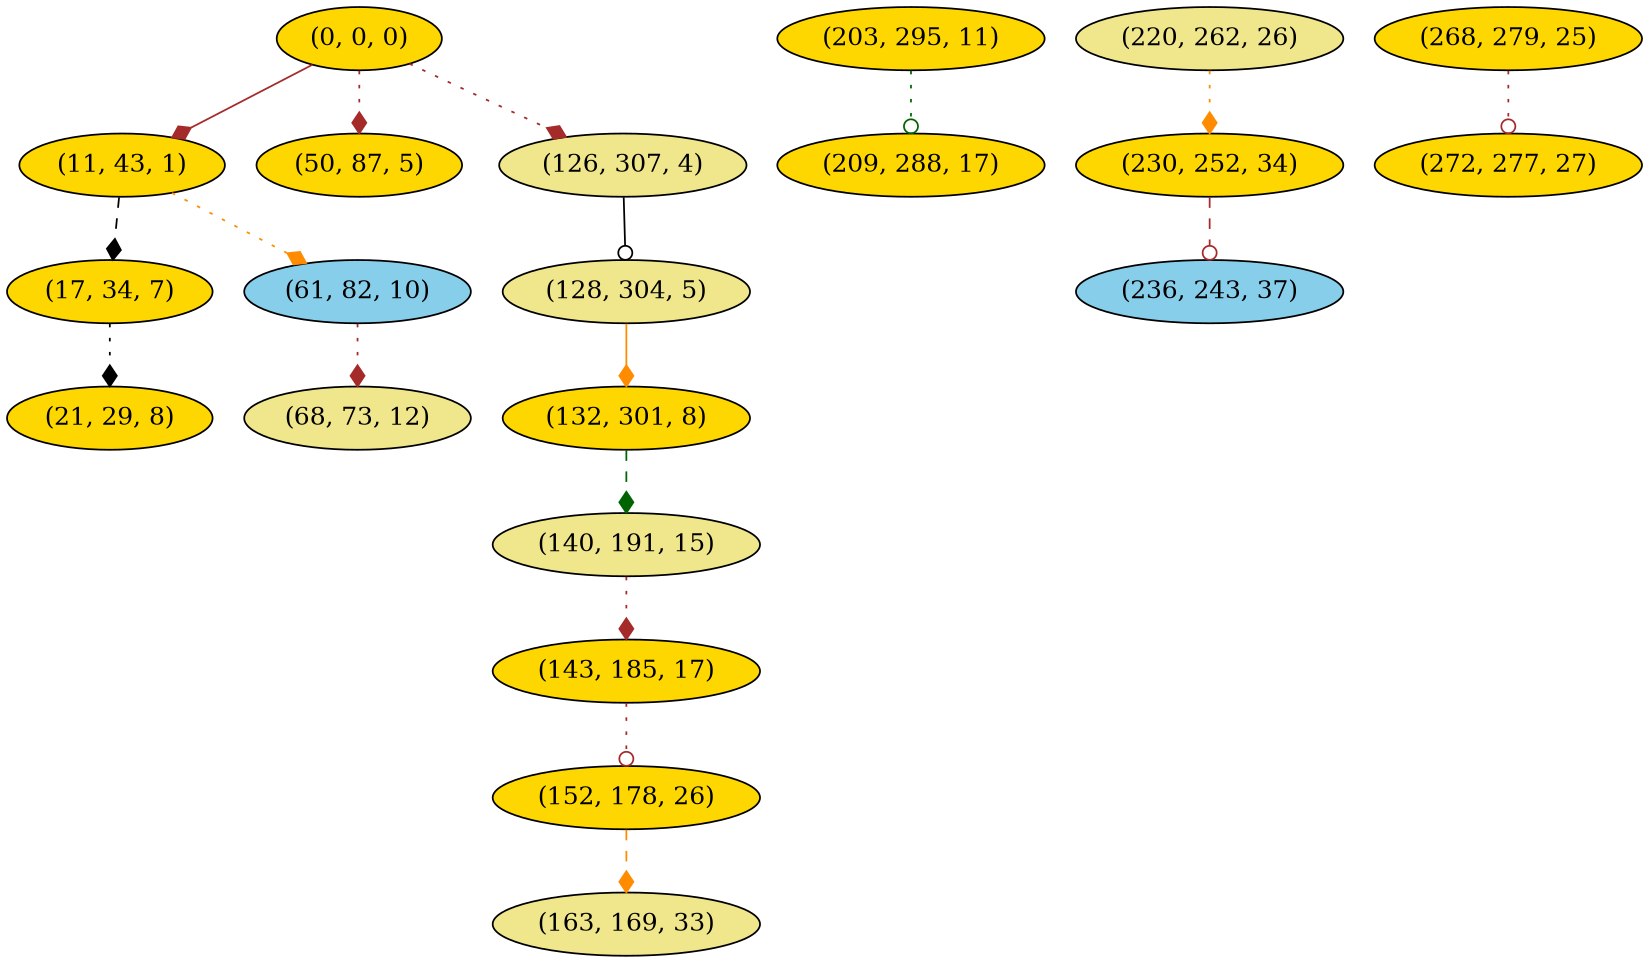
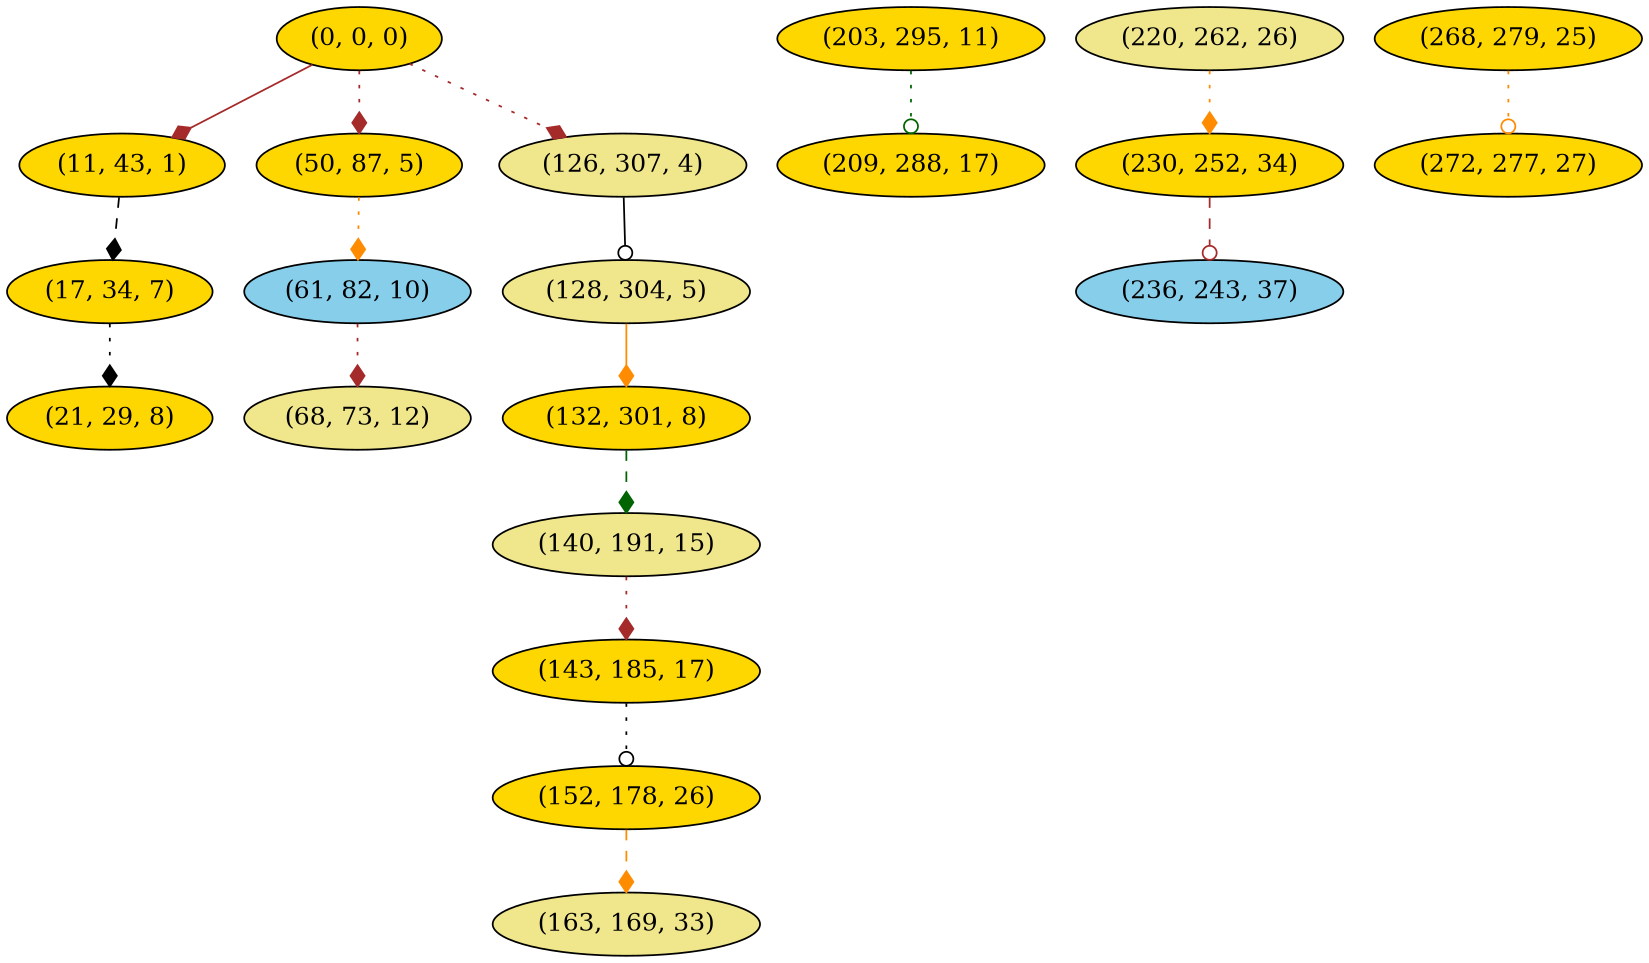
(1508, 95) -> (1508, 95)
(229, 223) -> (359, 218)
(626, 728) -> (626, 728)
